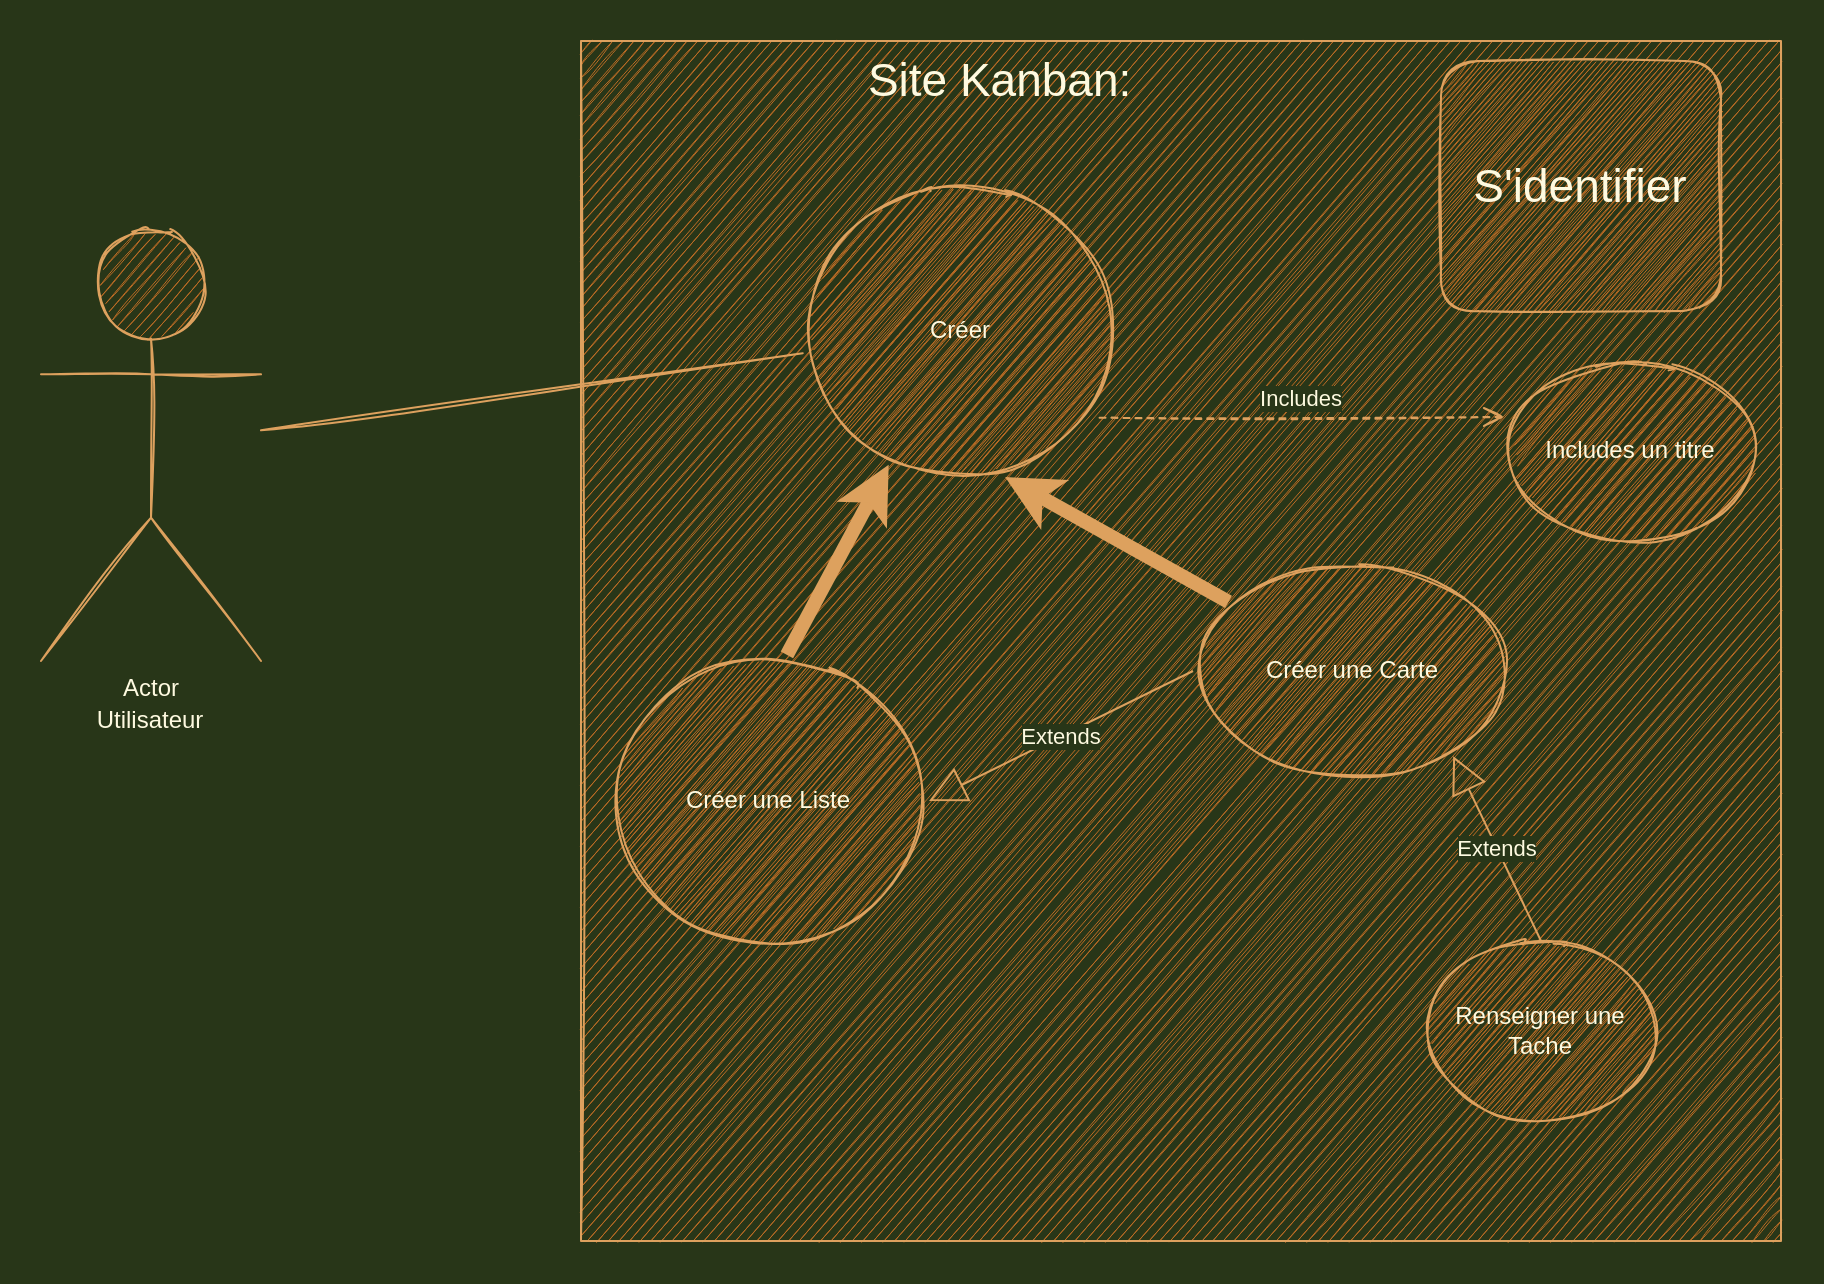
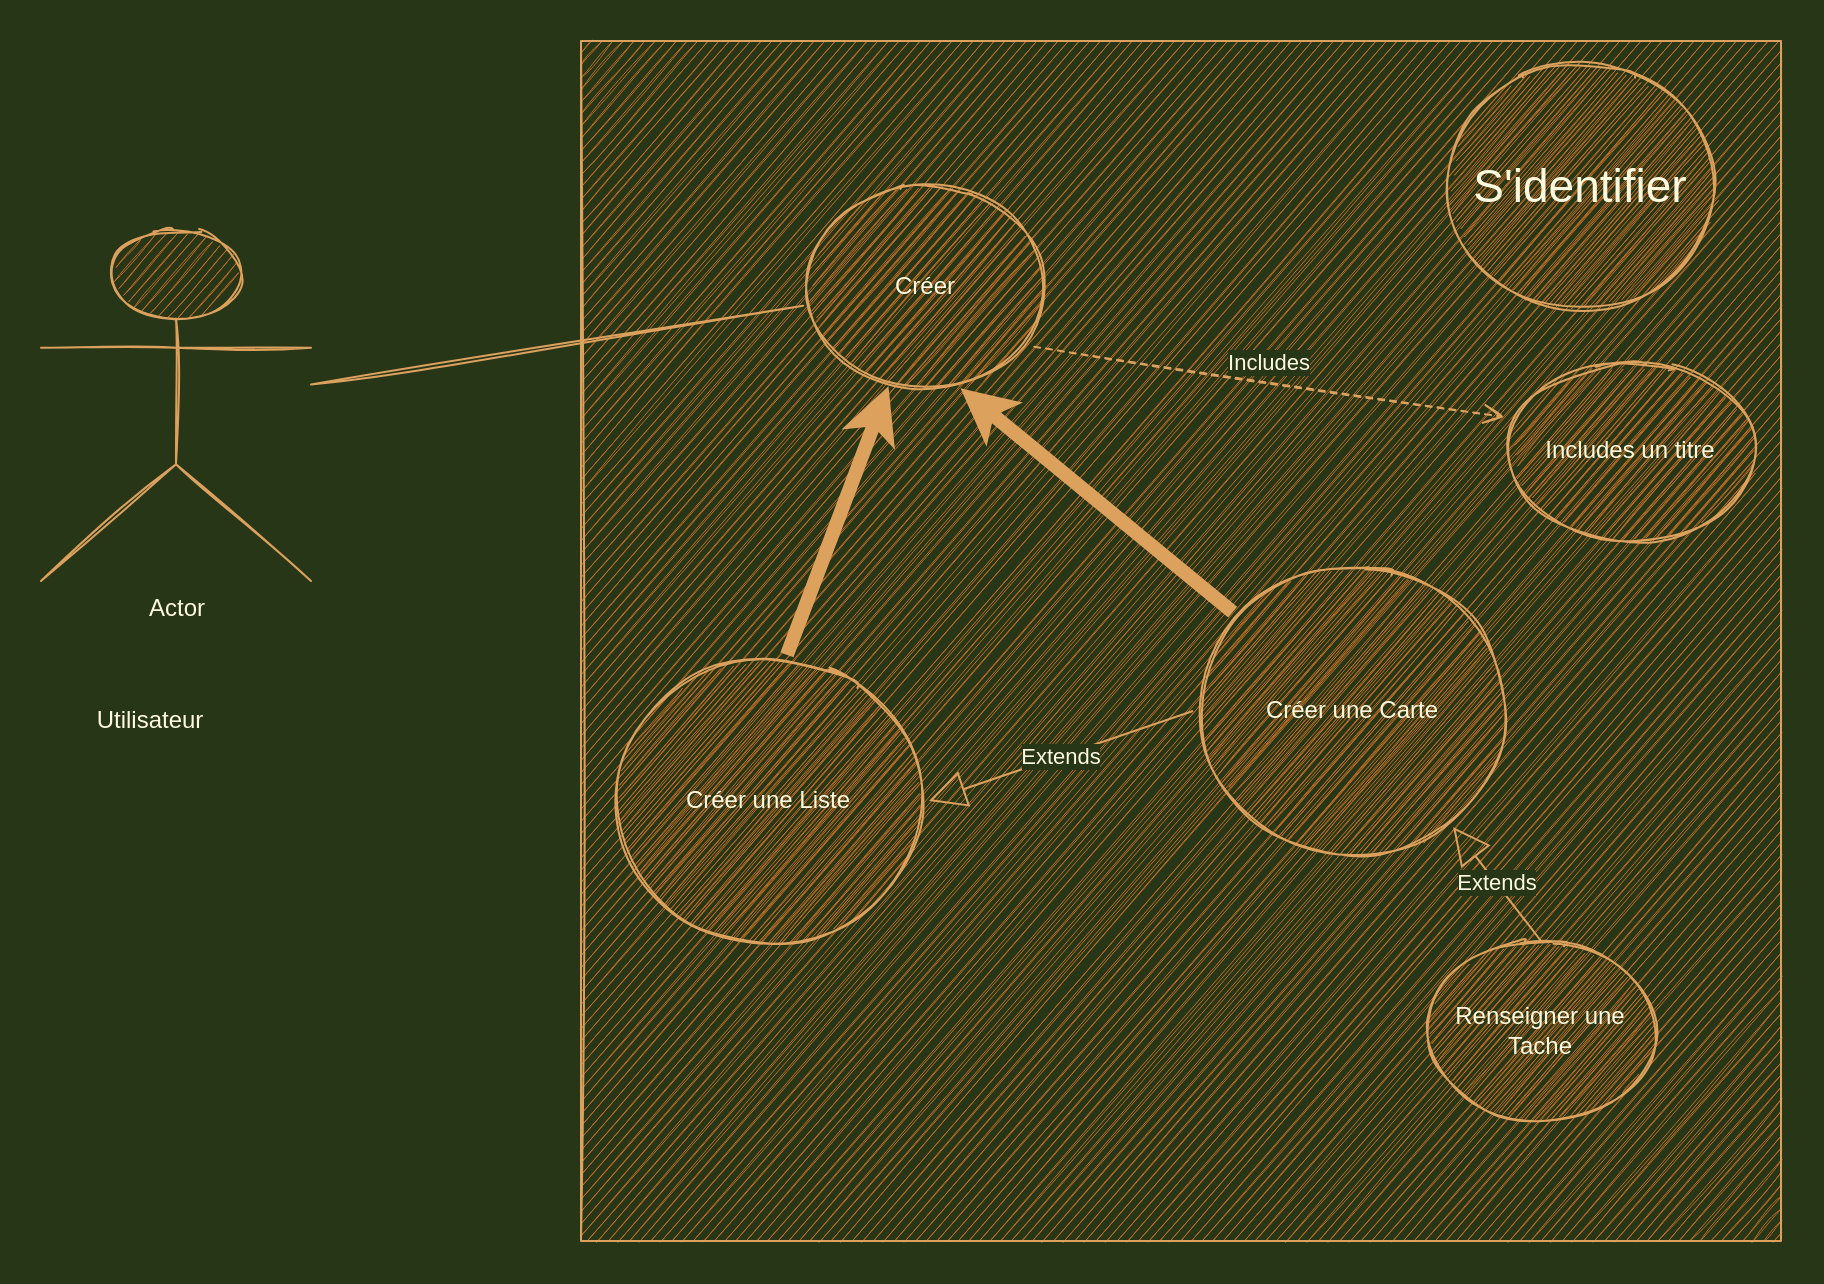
(1007, 81) -> none
(1581, 186) -> (1581, 186)
(961, 331) -> (926, 286)
(151, 446) -> (176, 406)
(1353, 671) -> (1353, 711)
